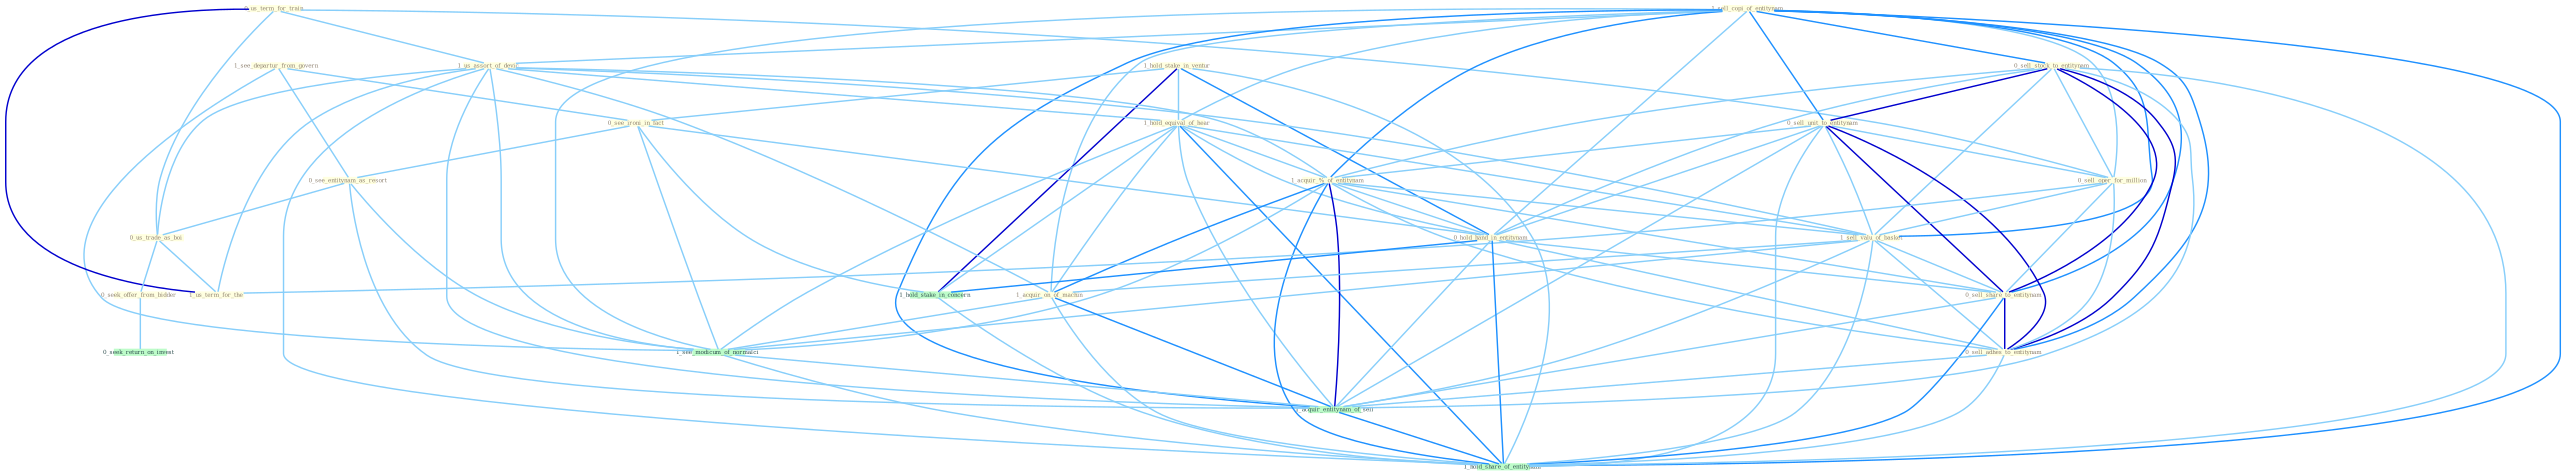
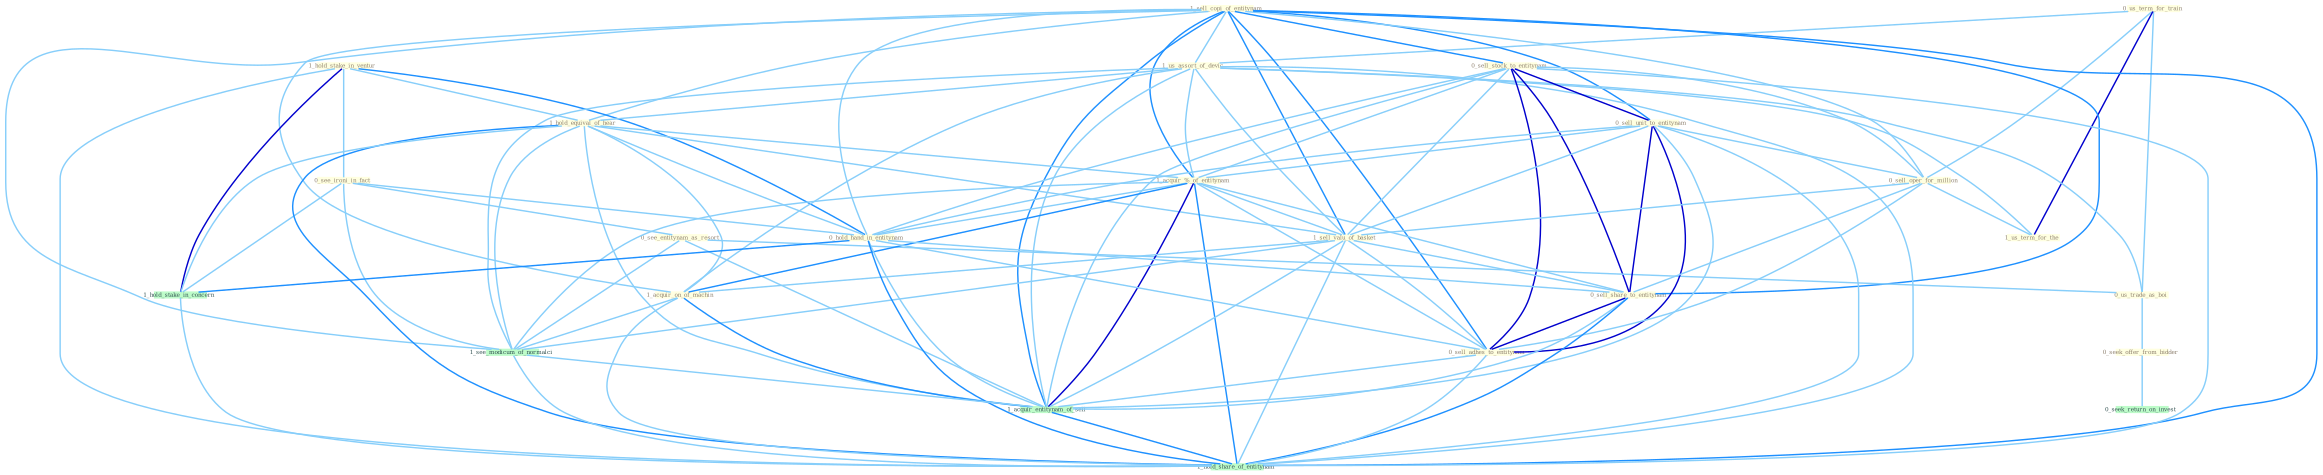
(278, 66) -> none
(188, 266) -> none
